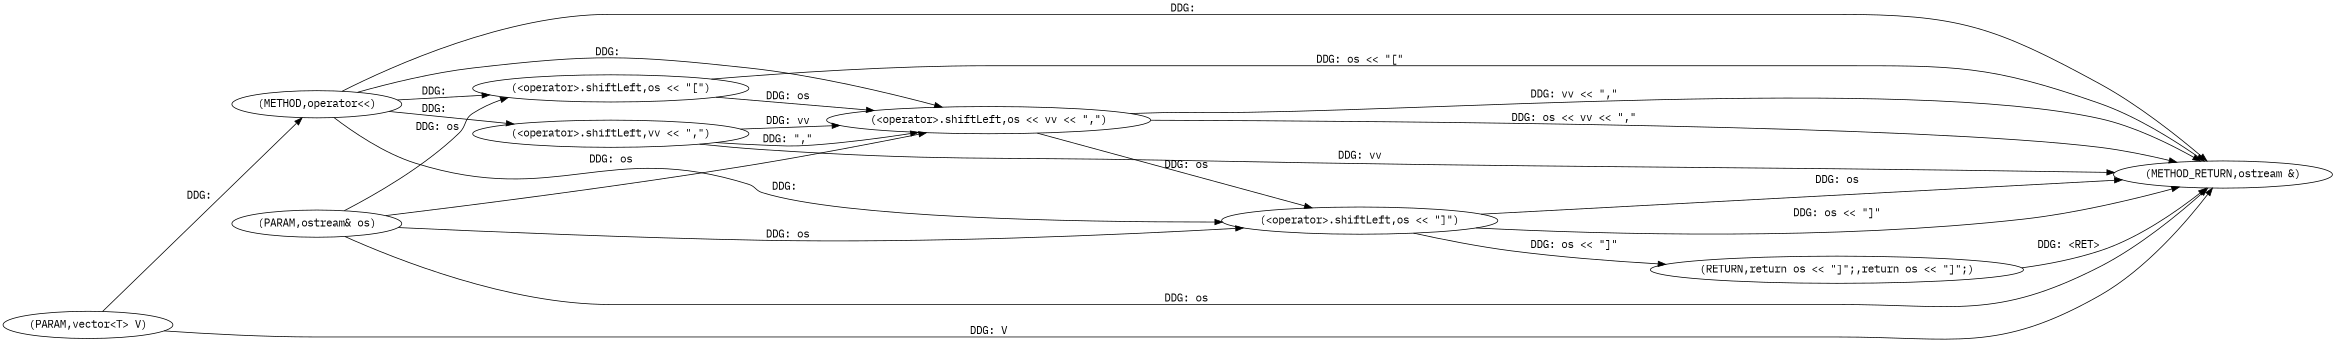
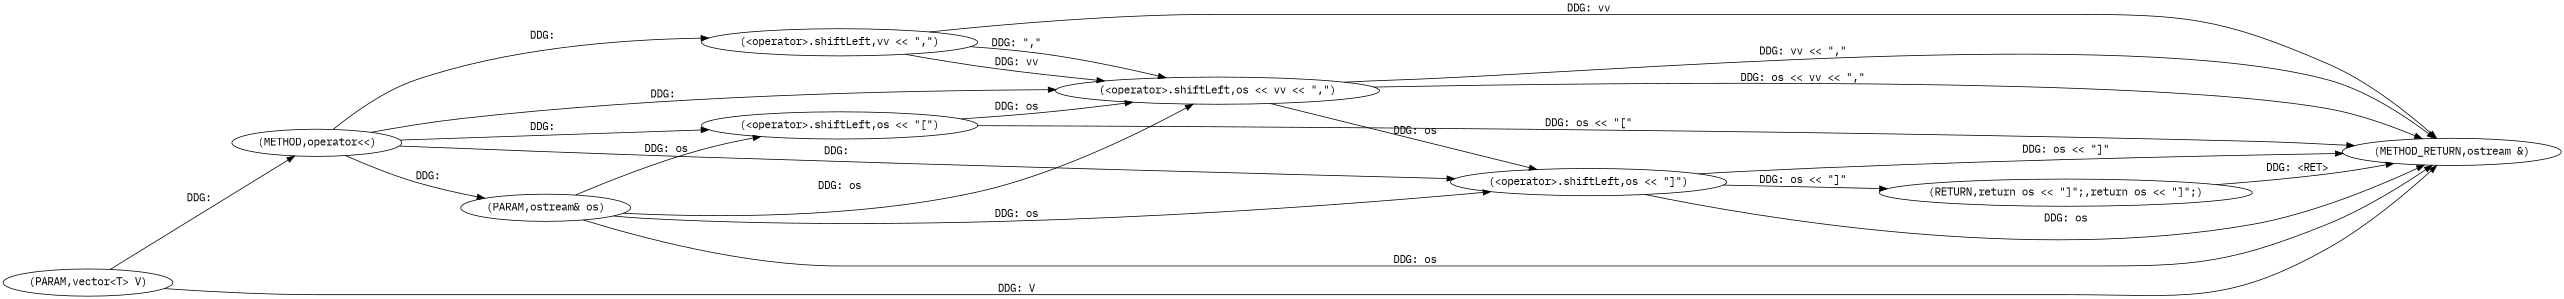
(1283, 14) -> (410, 180)
